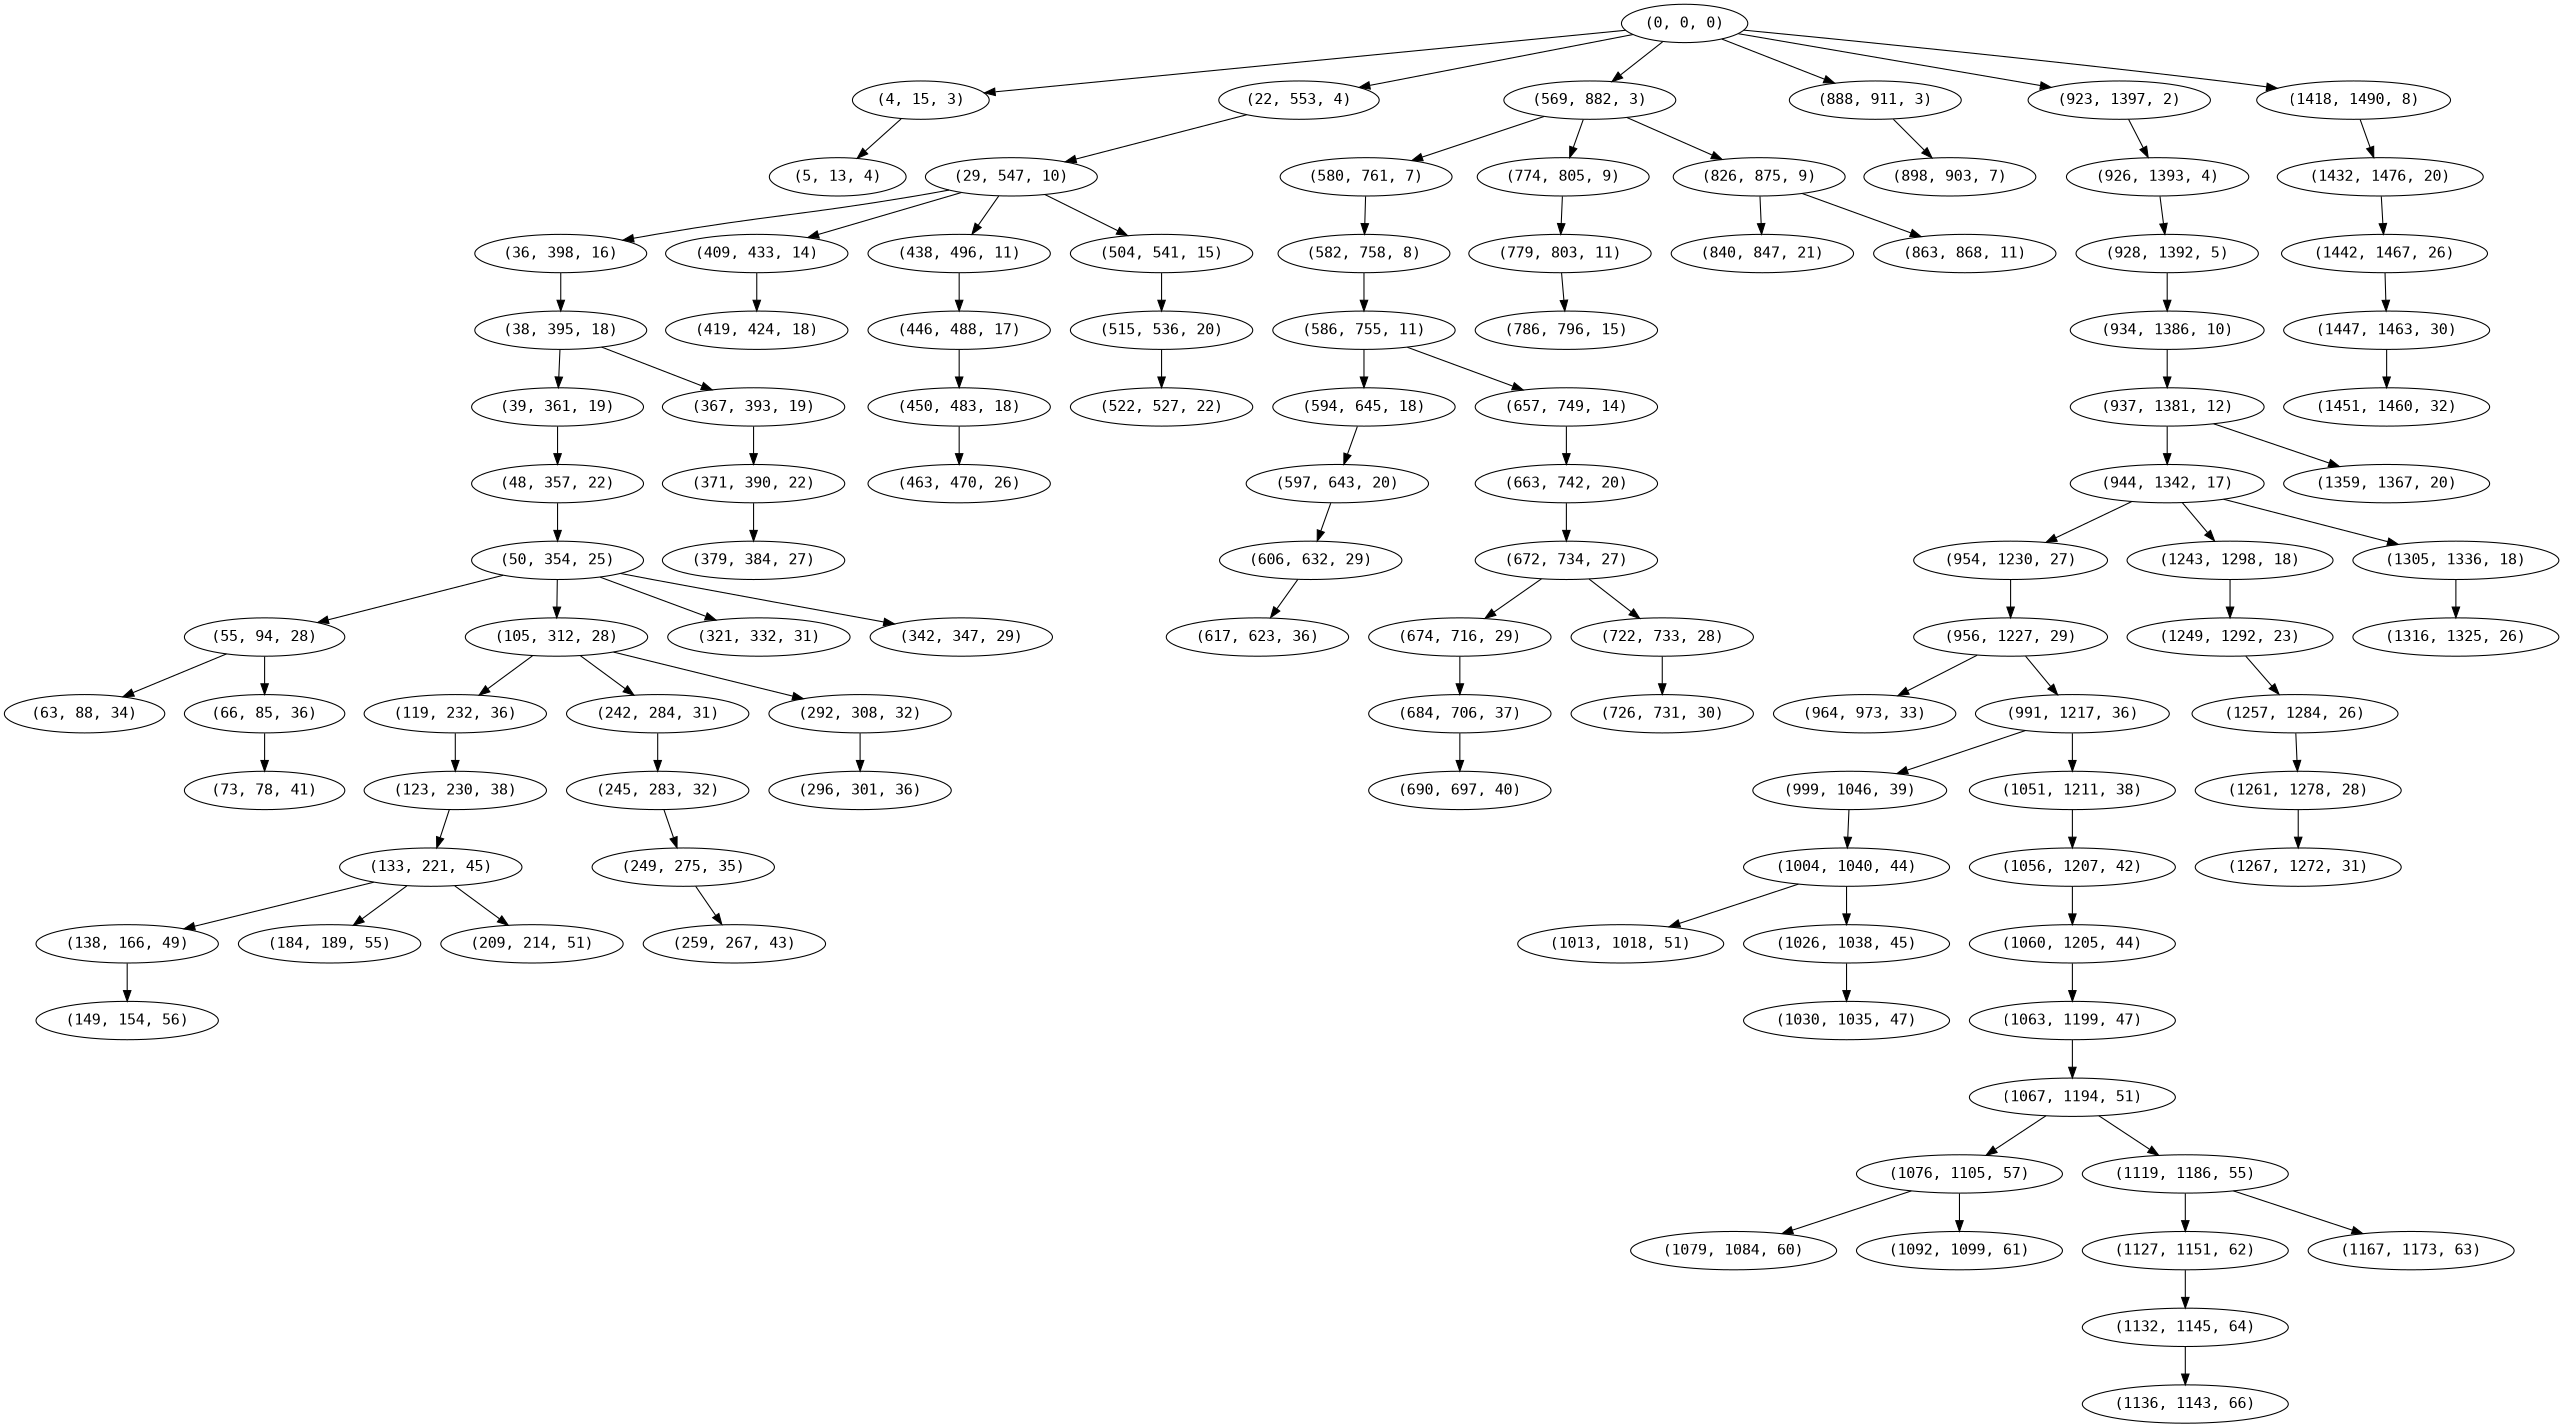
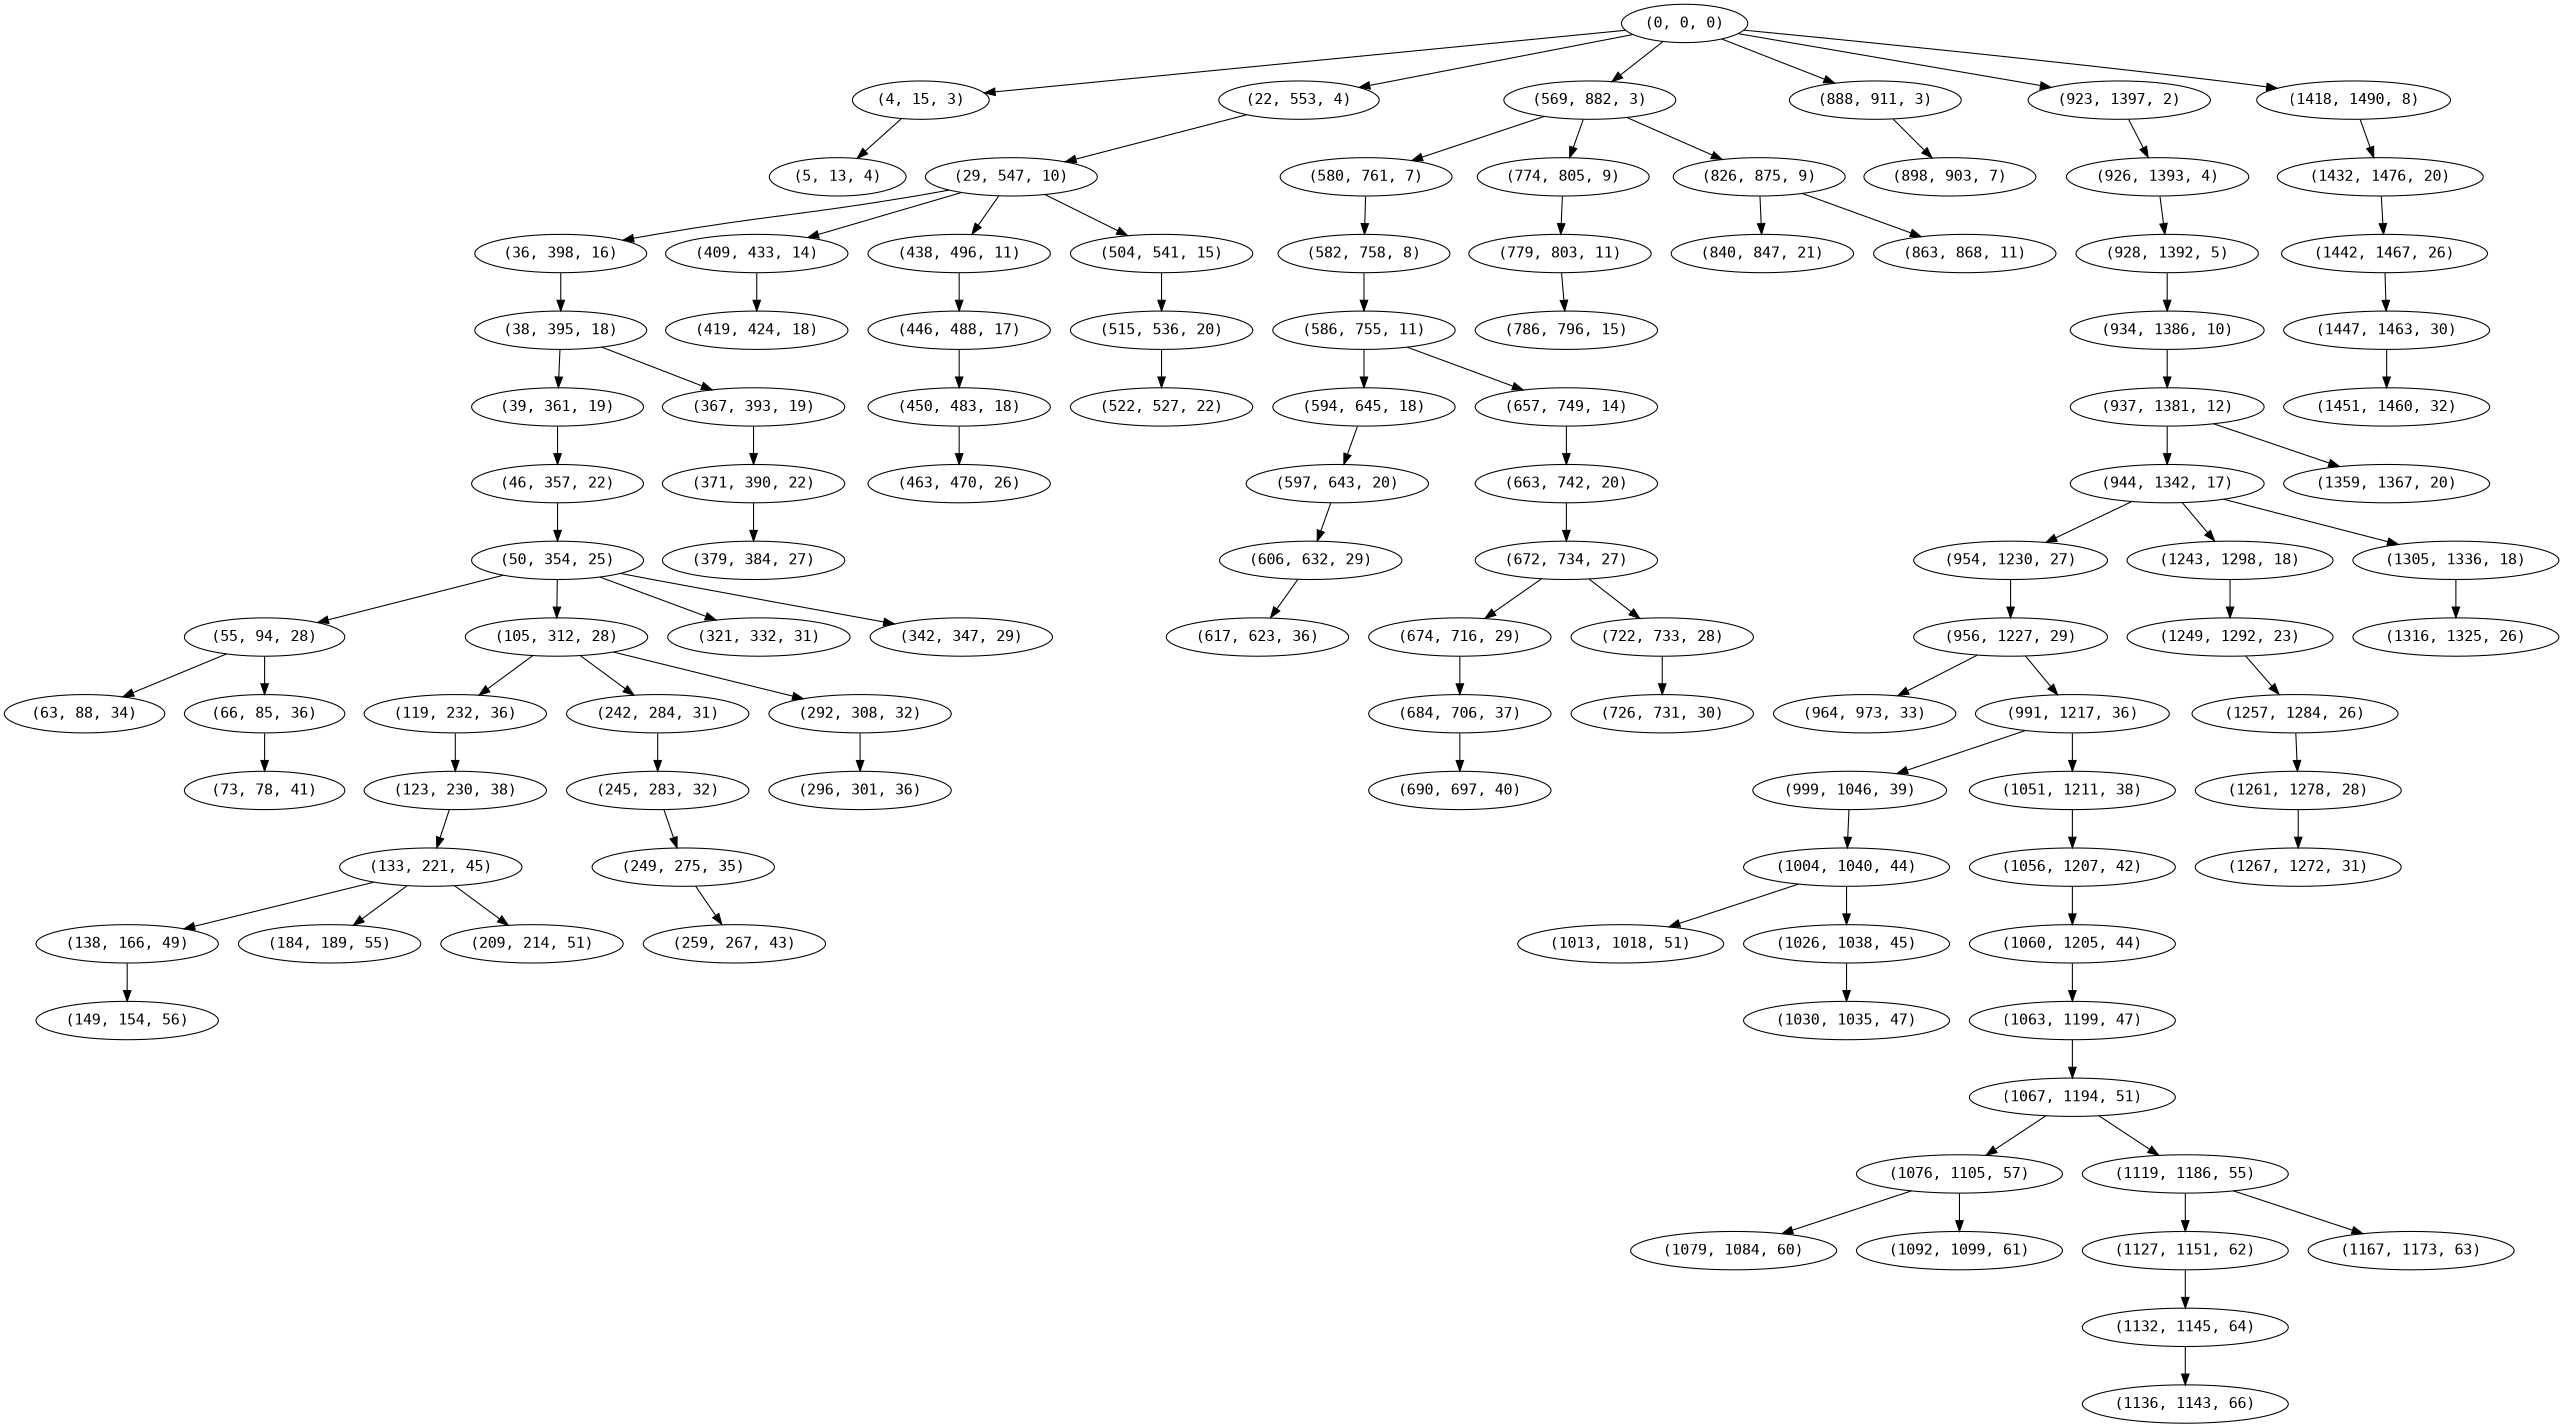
(558, 484) -> (558, 484)
